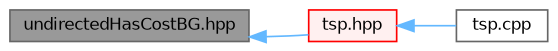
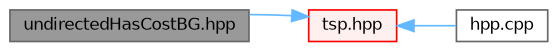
(502, 26) -> (502, 26)
(287, 36) -> (271, 15)
